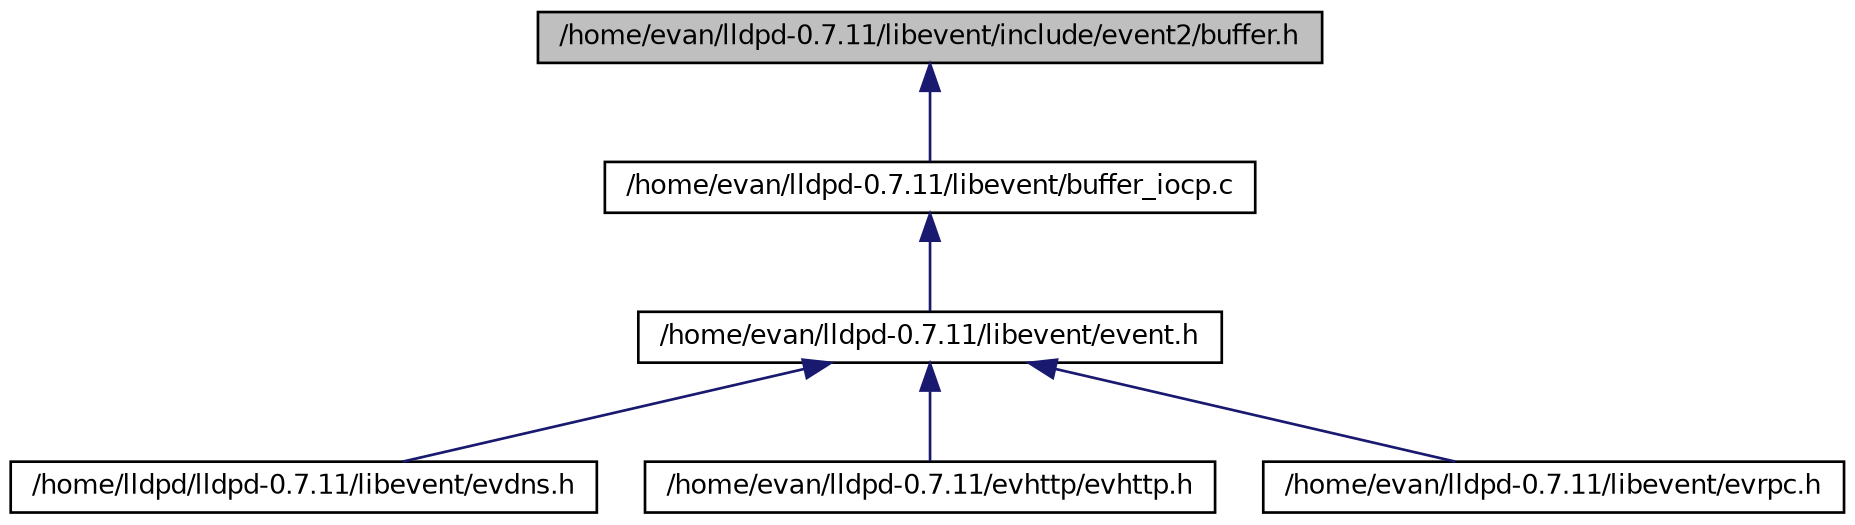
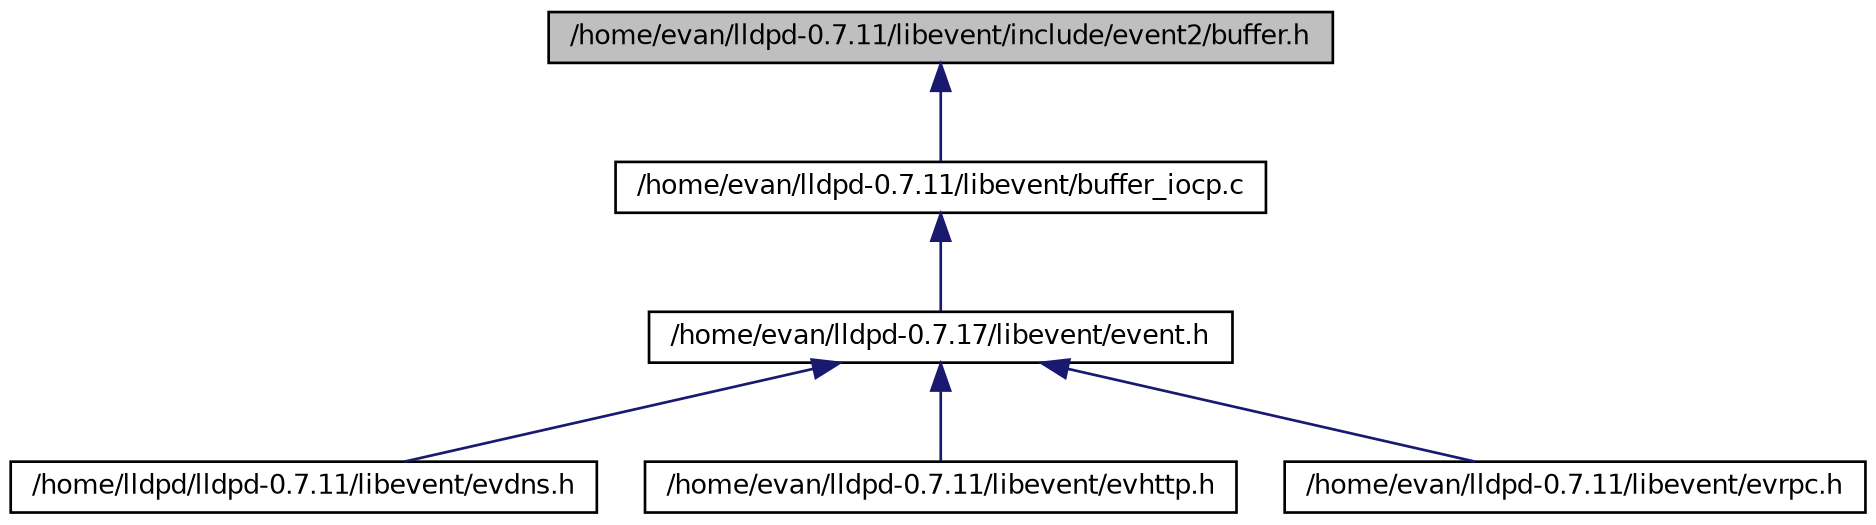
(930, 337) -> (941, 337)
(930, 487) -> (941, 487)
